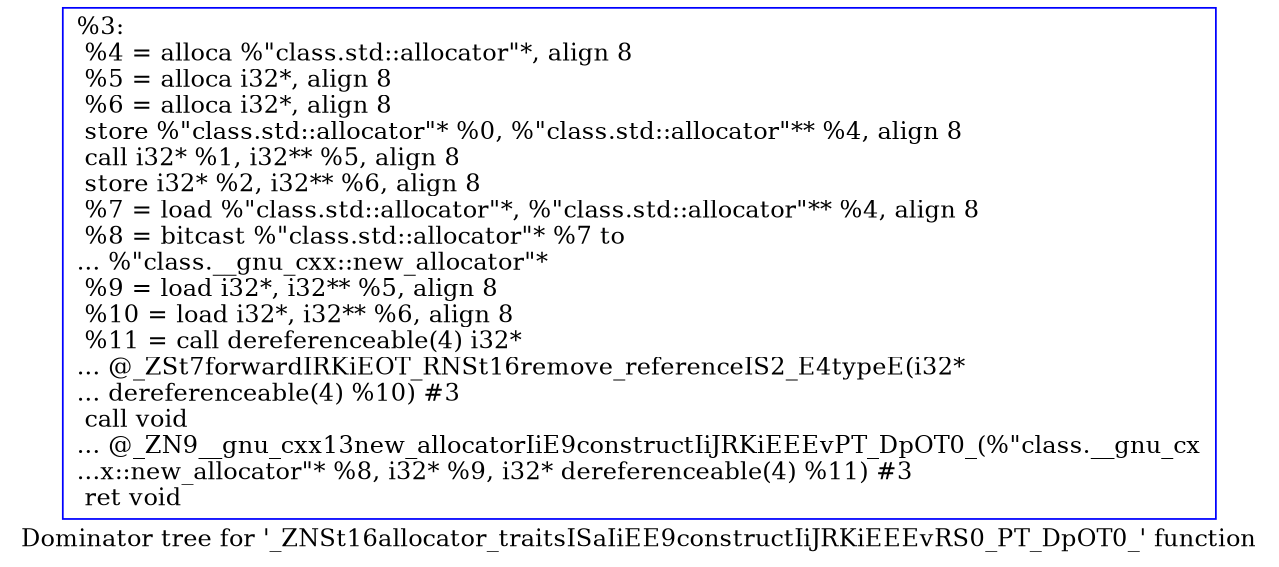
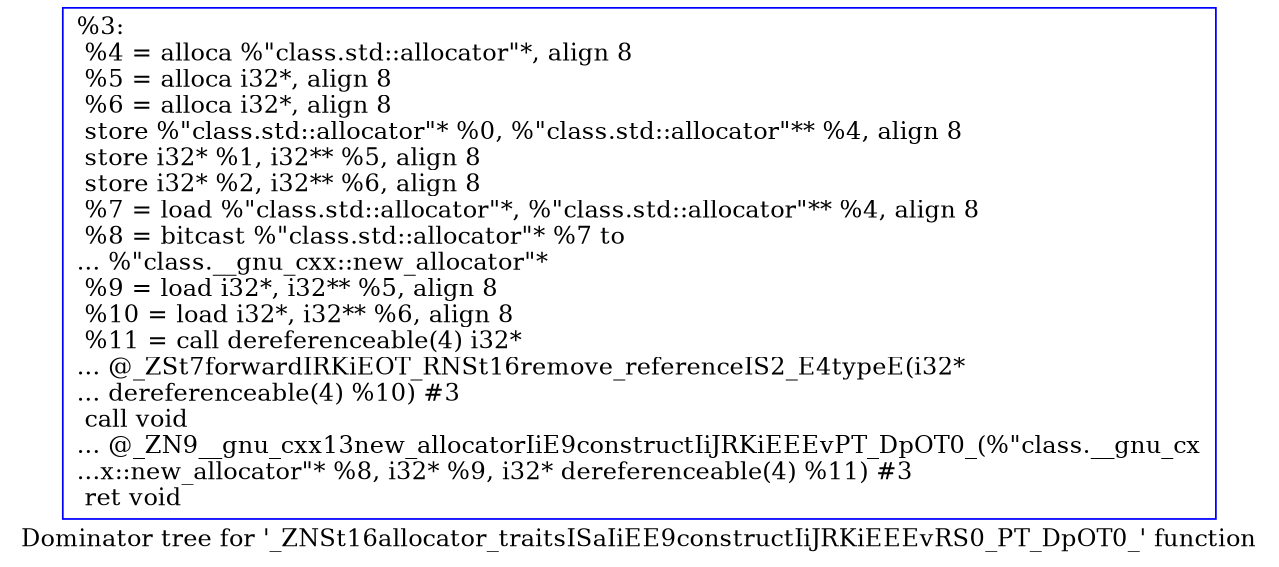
(269, 158) -> (279, 158)
